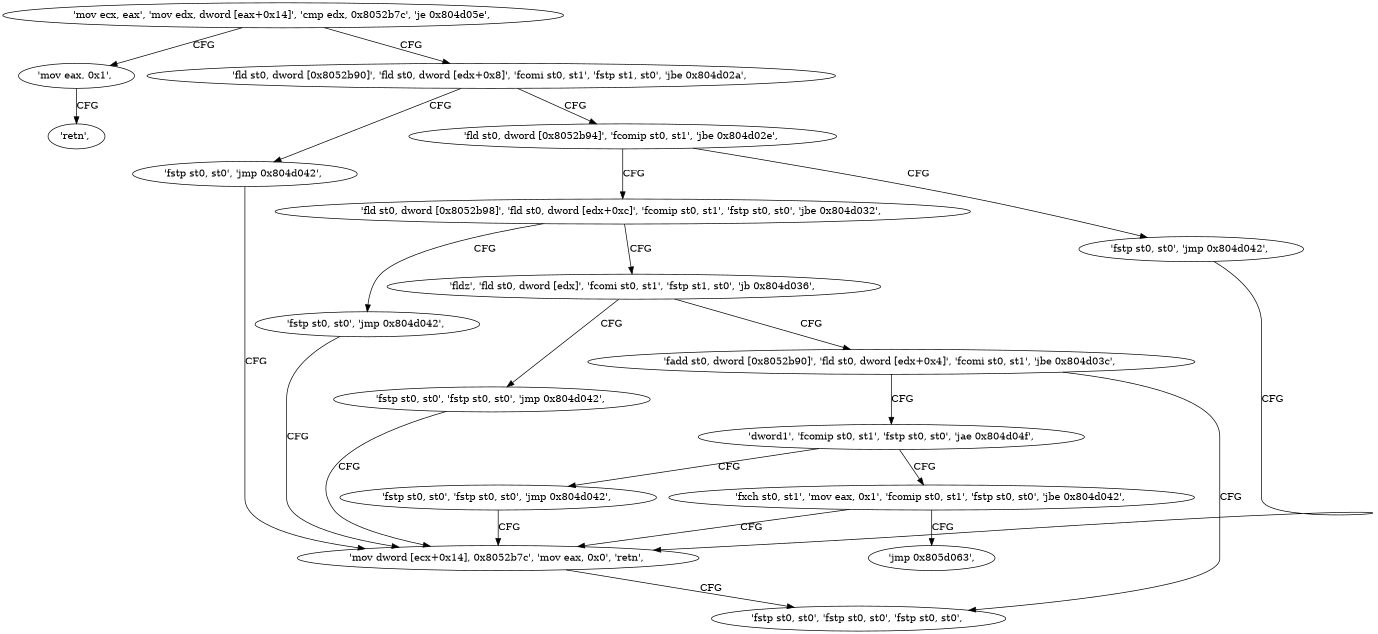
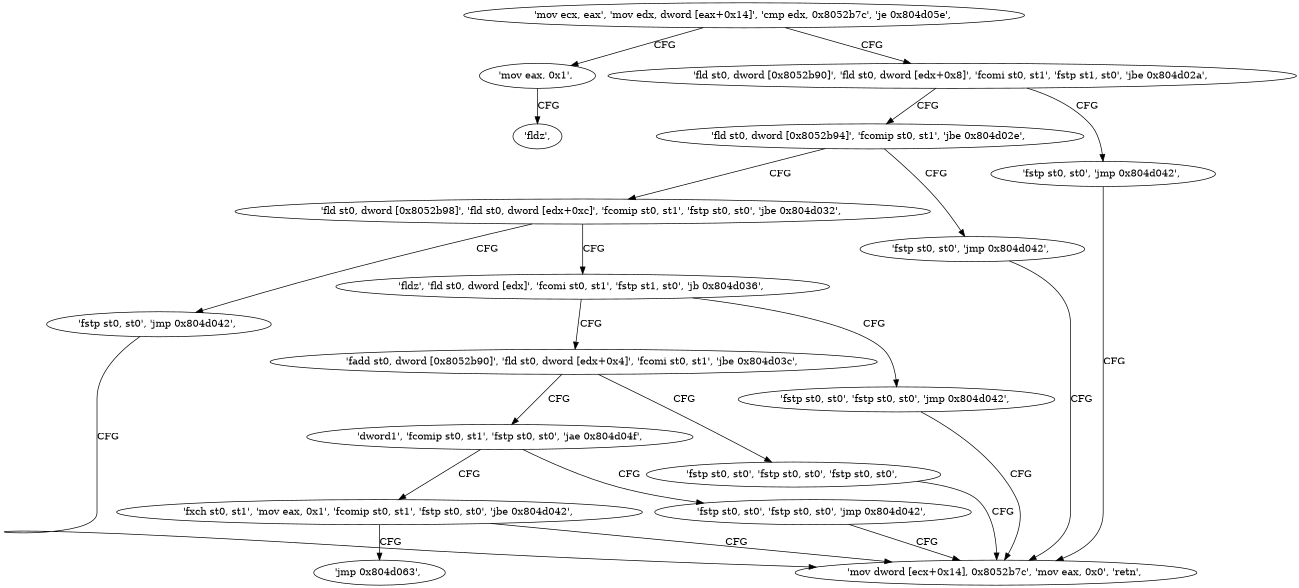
(77, 136) -> (537, 136)
(932, 558) -> (380, 573)
(677, 588) -> (975, 498)
